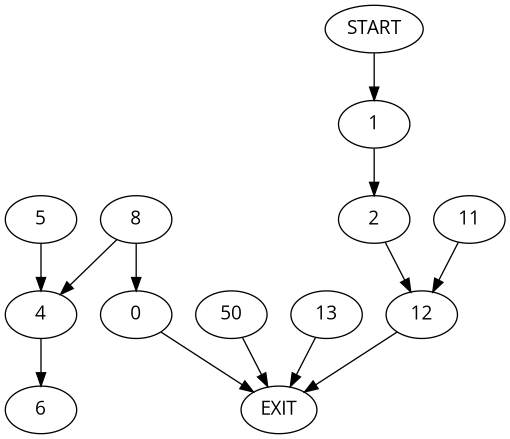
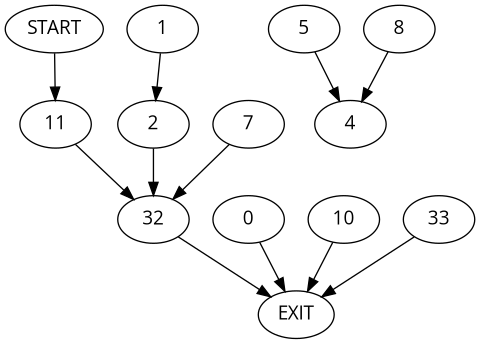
(374, 70) -> (55, 70)
none -> (249, 124)
(136, 261) -> none
(231, 315) -> (344, 219)
(327, 315) -> (439, 219)
(422, 315) -> (153, 219)
(41, 410) -> none
